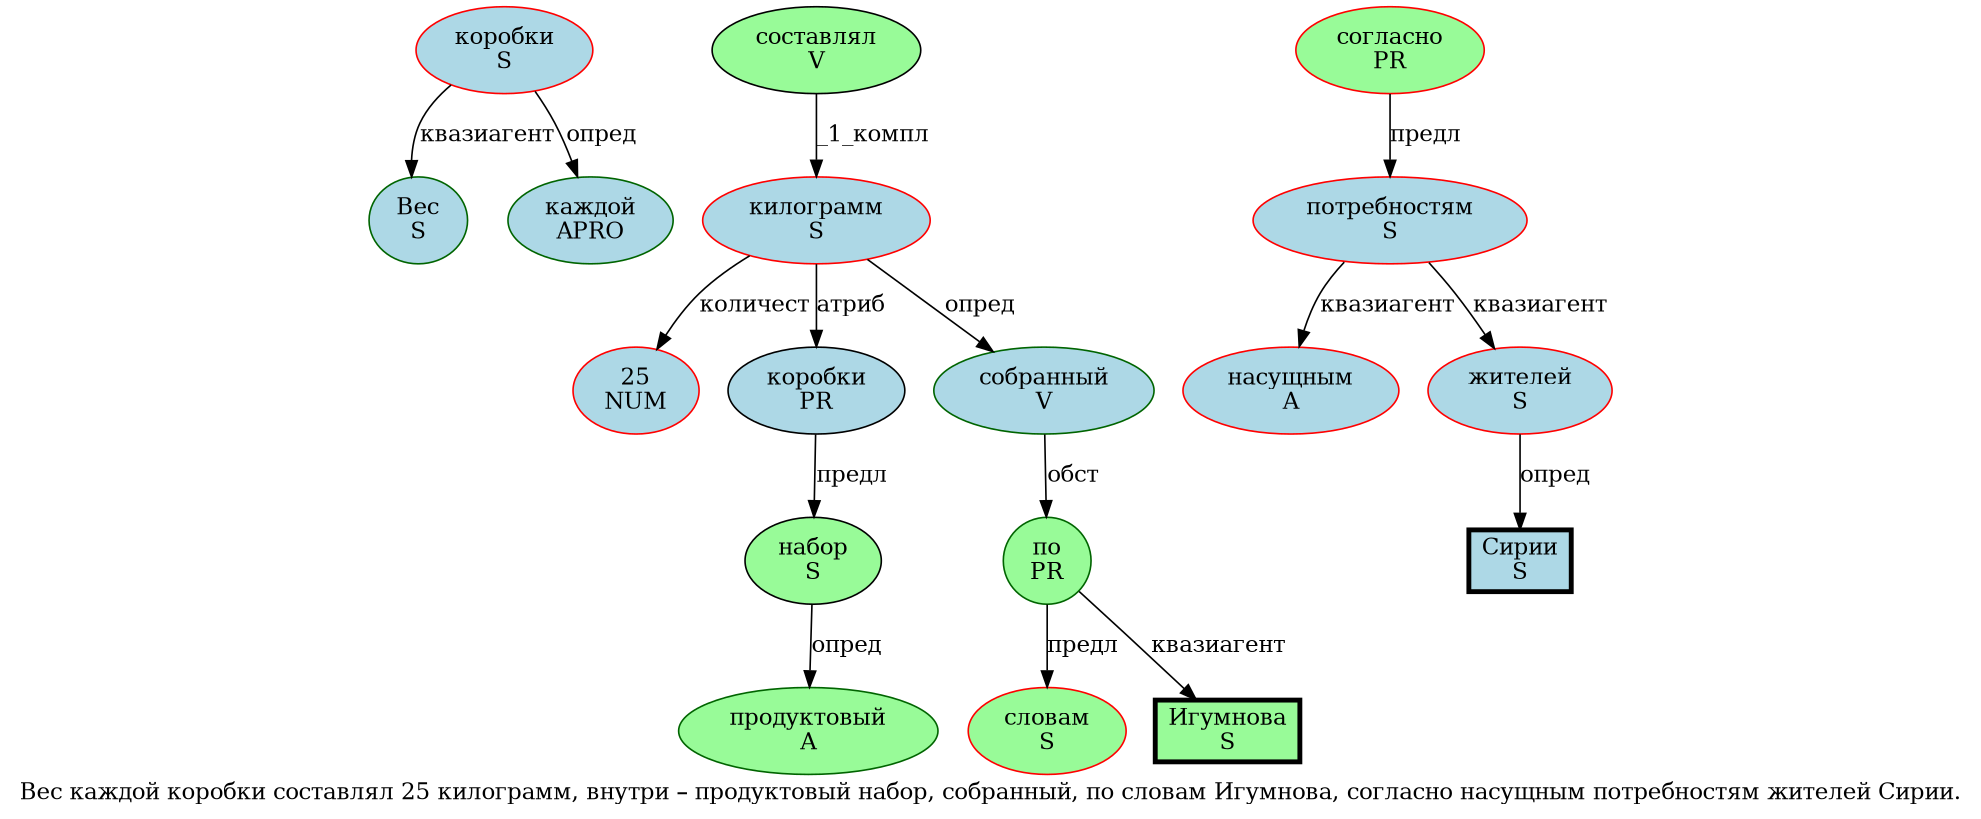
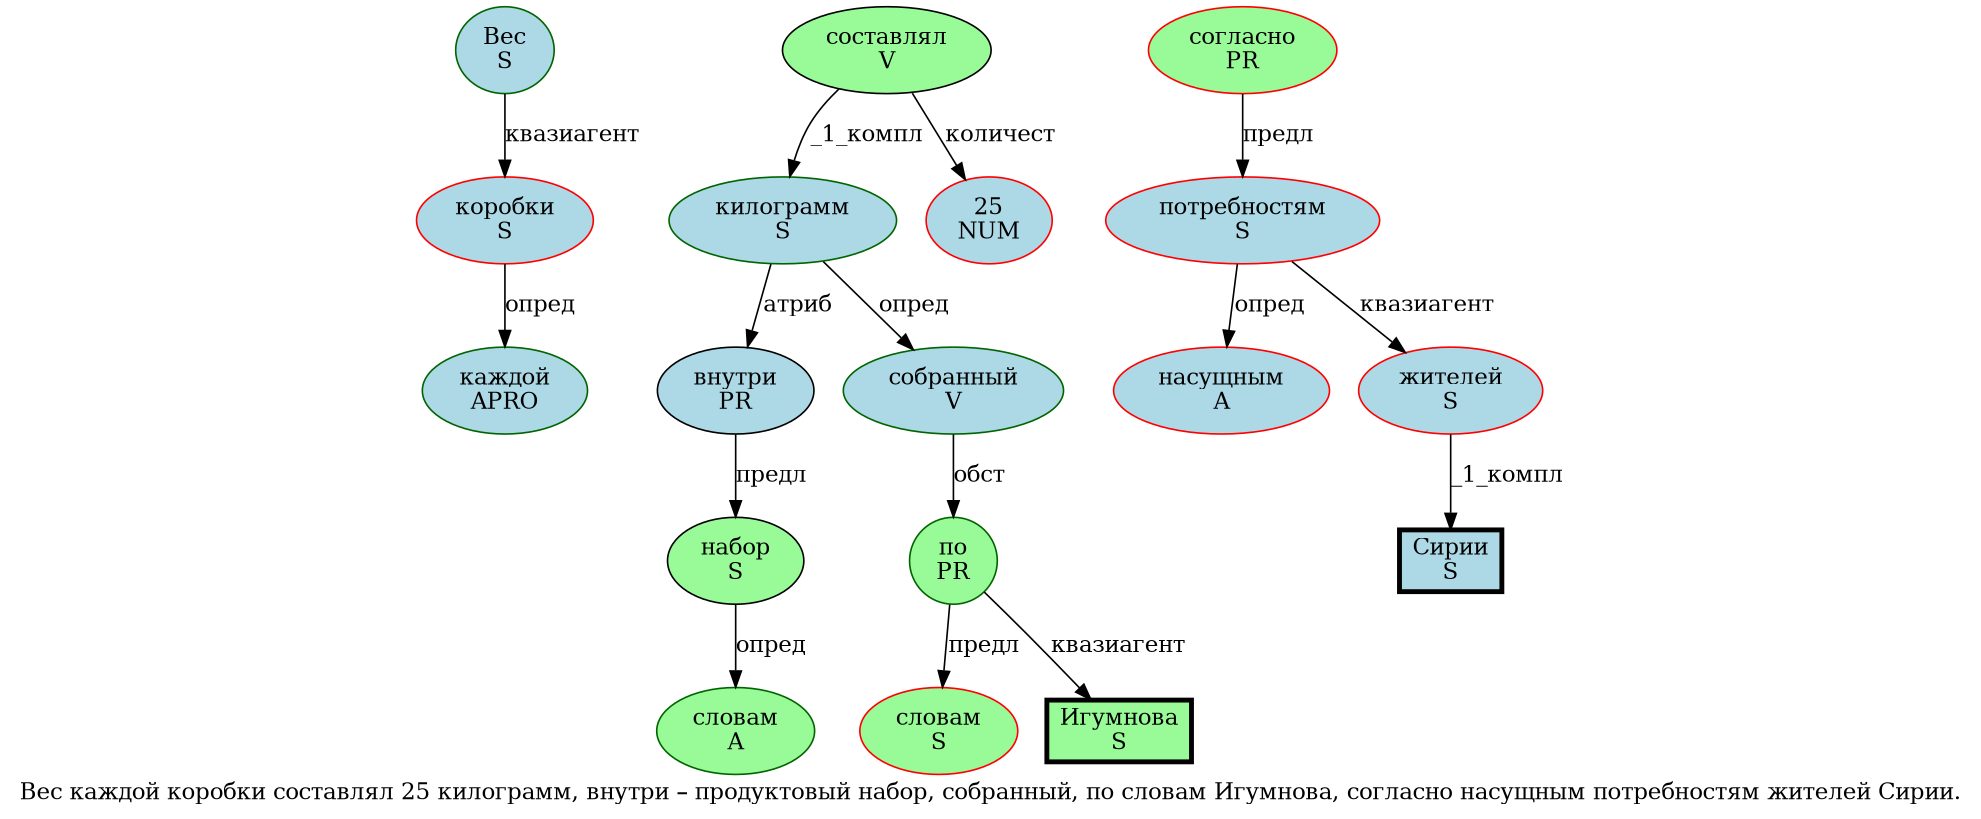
(422, 118) -> (505, 127)
(816, 220) -> (783, 220)
(703, 290) -> (935, 129)
(1388, 305) -> (1269, 305)
(816, 391) -> (736, 391)
(1555, 476) -> (1508, 476)
(808, 731) -> (736, 731)
